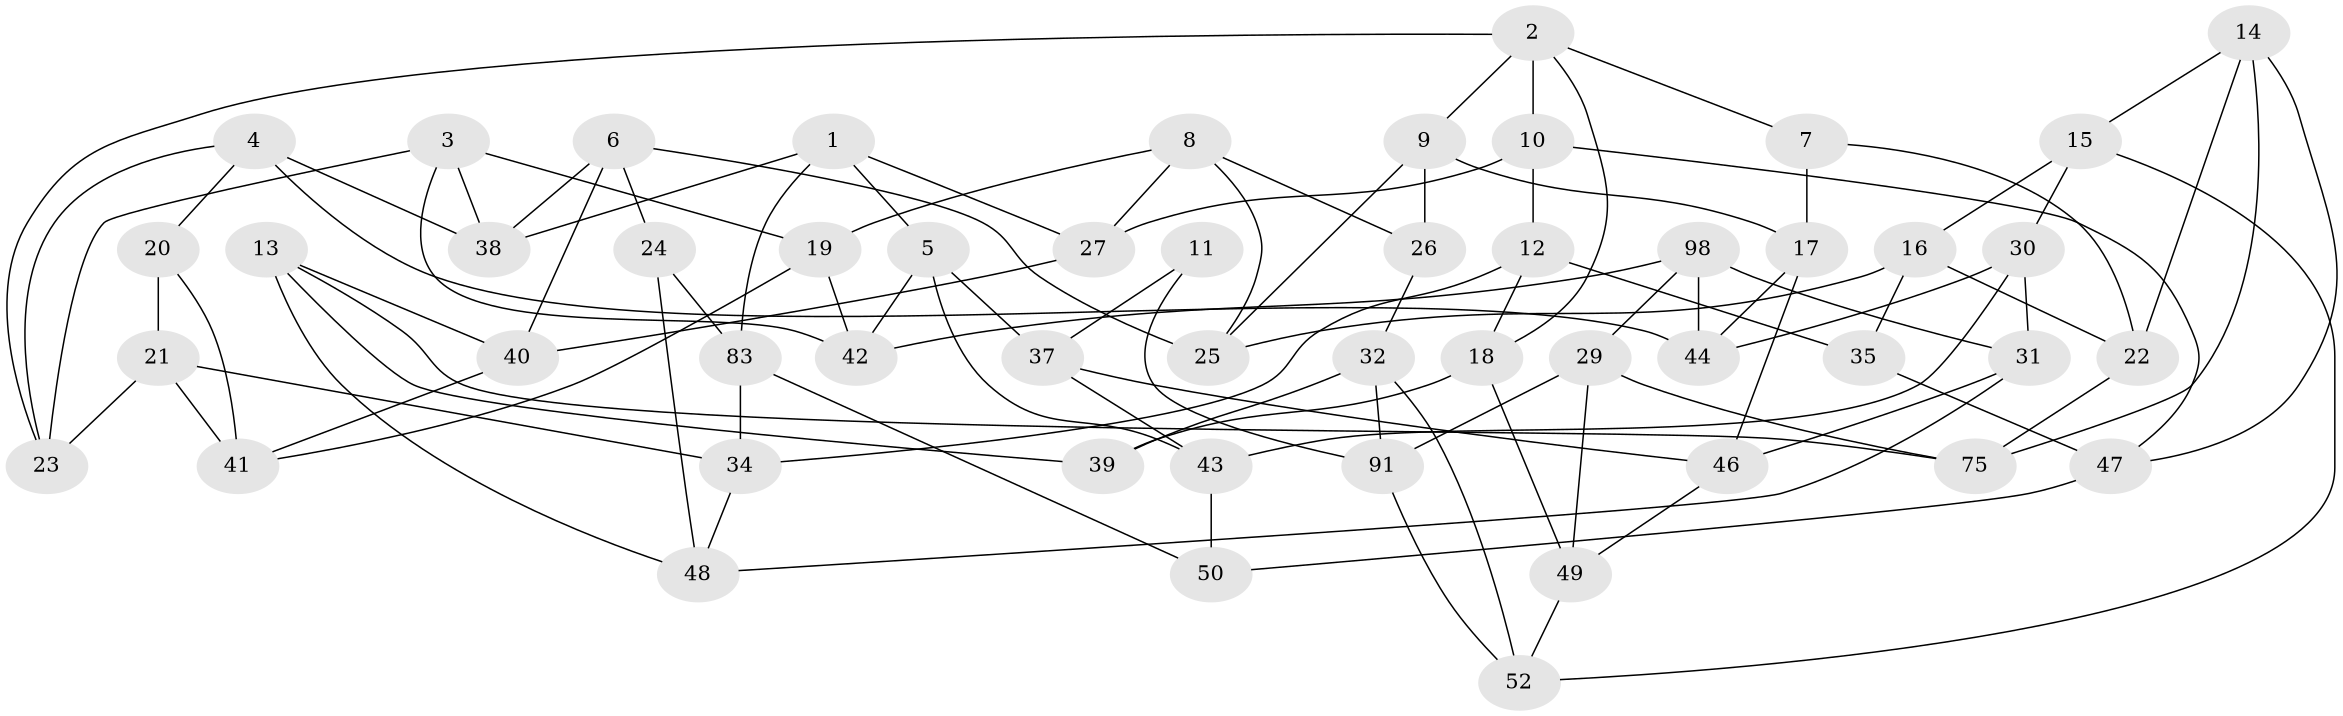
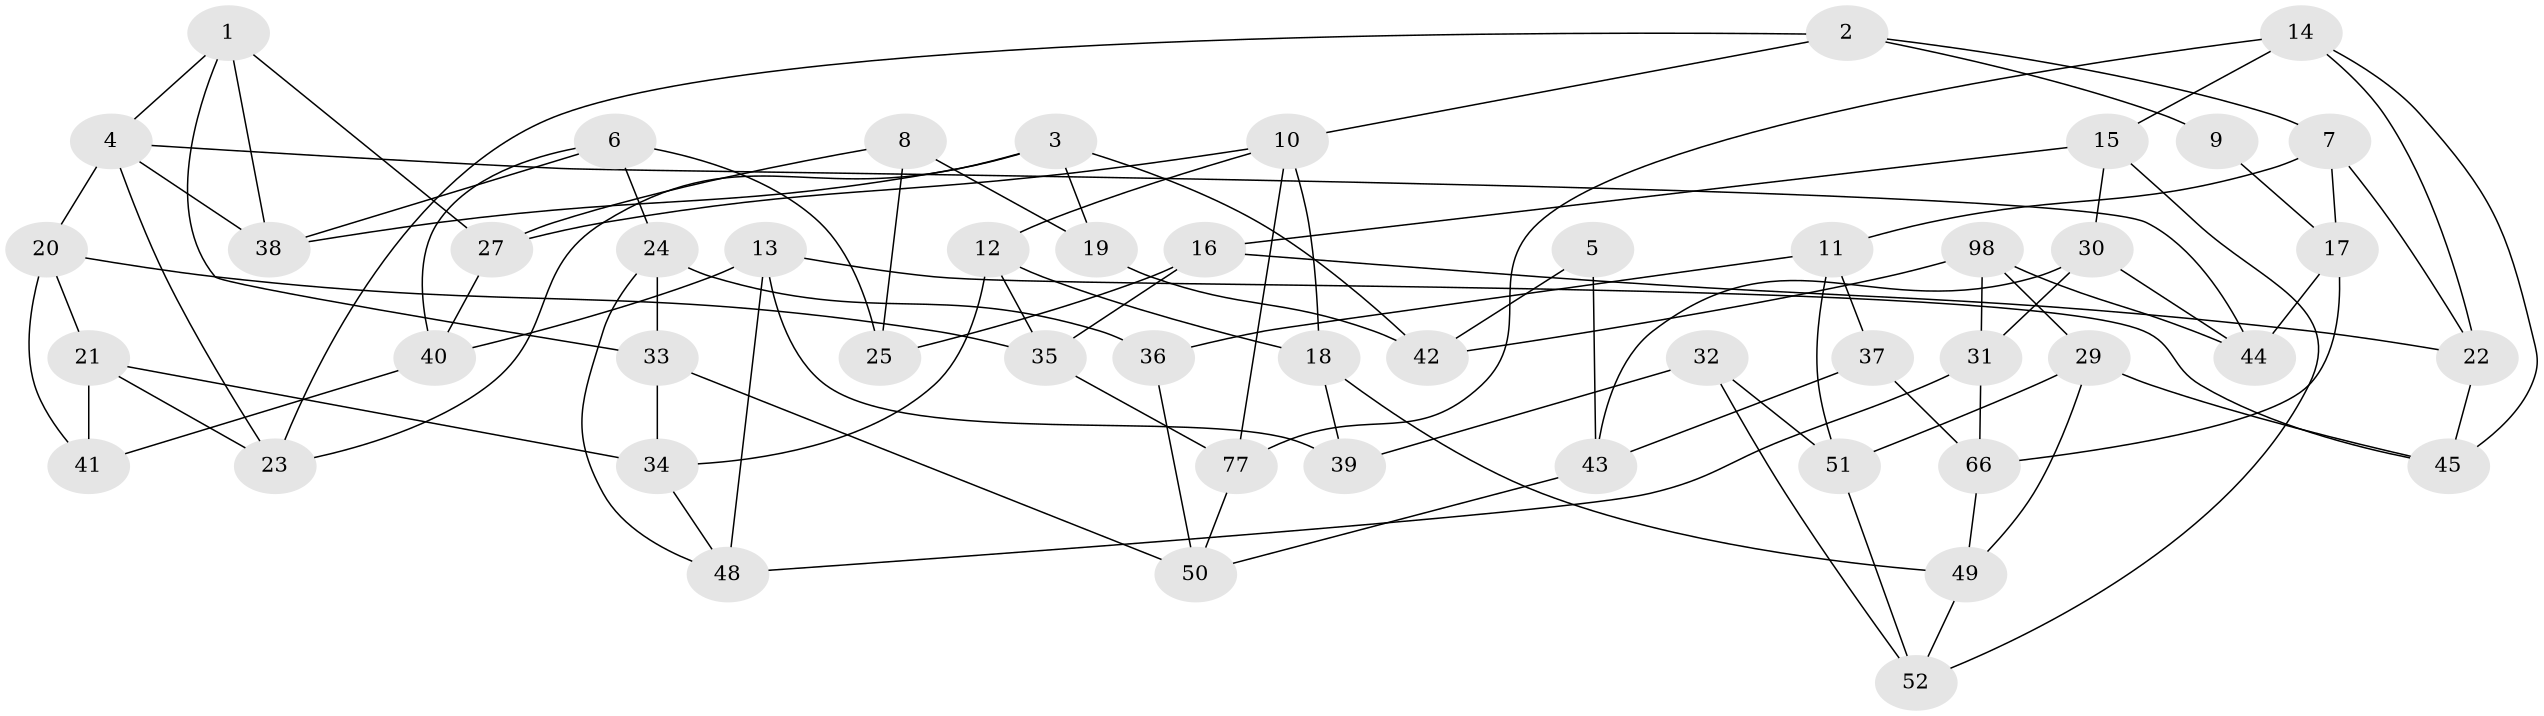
none -> (2084, 201)
(887, 202) -> (170, 87)
(1607, 212) -> (1309, 224)
(1317, 250) -> none
(1425, 250) -> none
none -> (524, 298)
(986, 304) -> none
(740, 358) -> (657, 358)
none -> (1154, 358)
(558, 390) -> none
(1383, 466) -> (1840, 466)
(1727, 466) -> (1979, 466)
(1975, 466) -> (2449, 466)
(2111, 466) -> (1236, 466)
